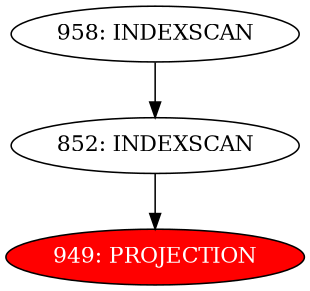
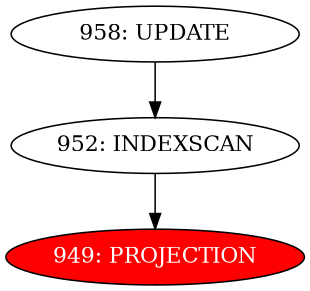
(155, 34) -> (155, 34)
(155, 146) -> (155, 146)
